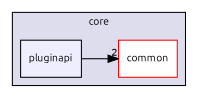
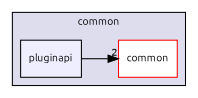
(99, 22) -> (99, 22)
